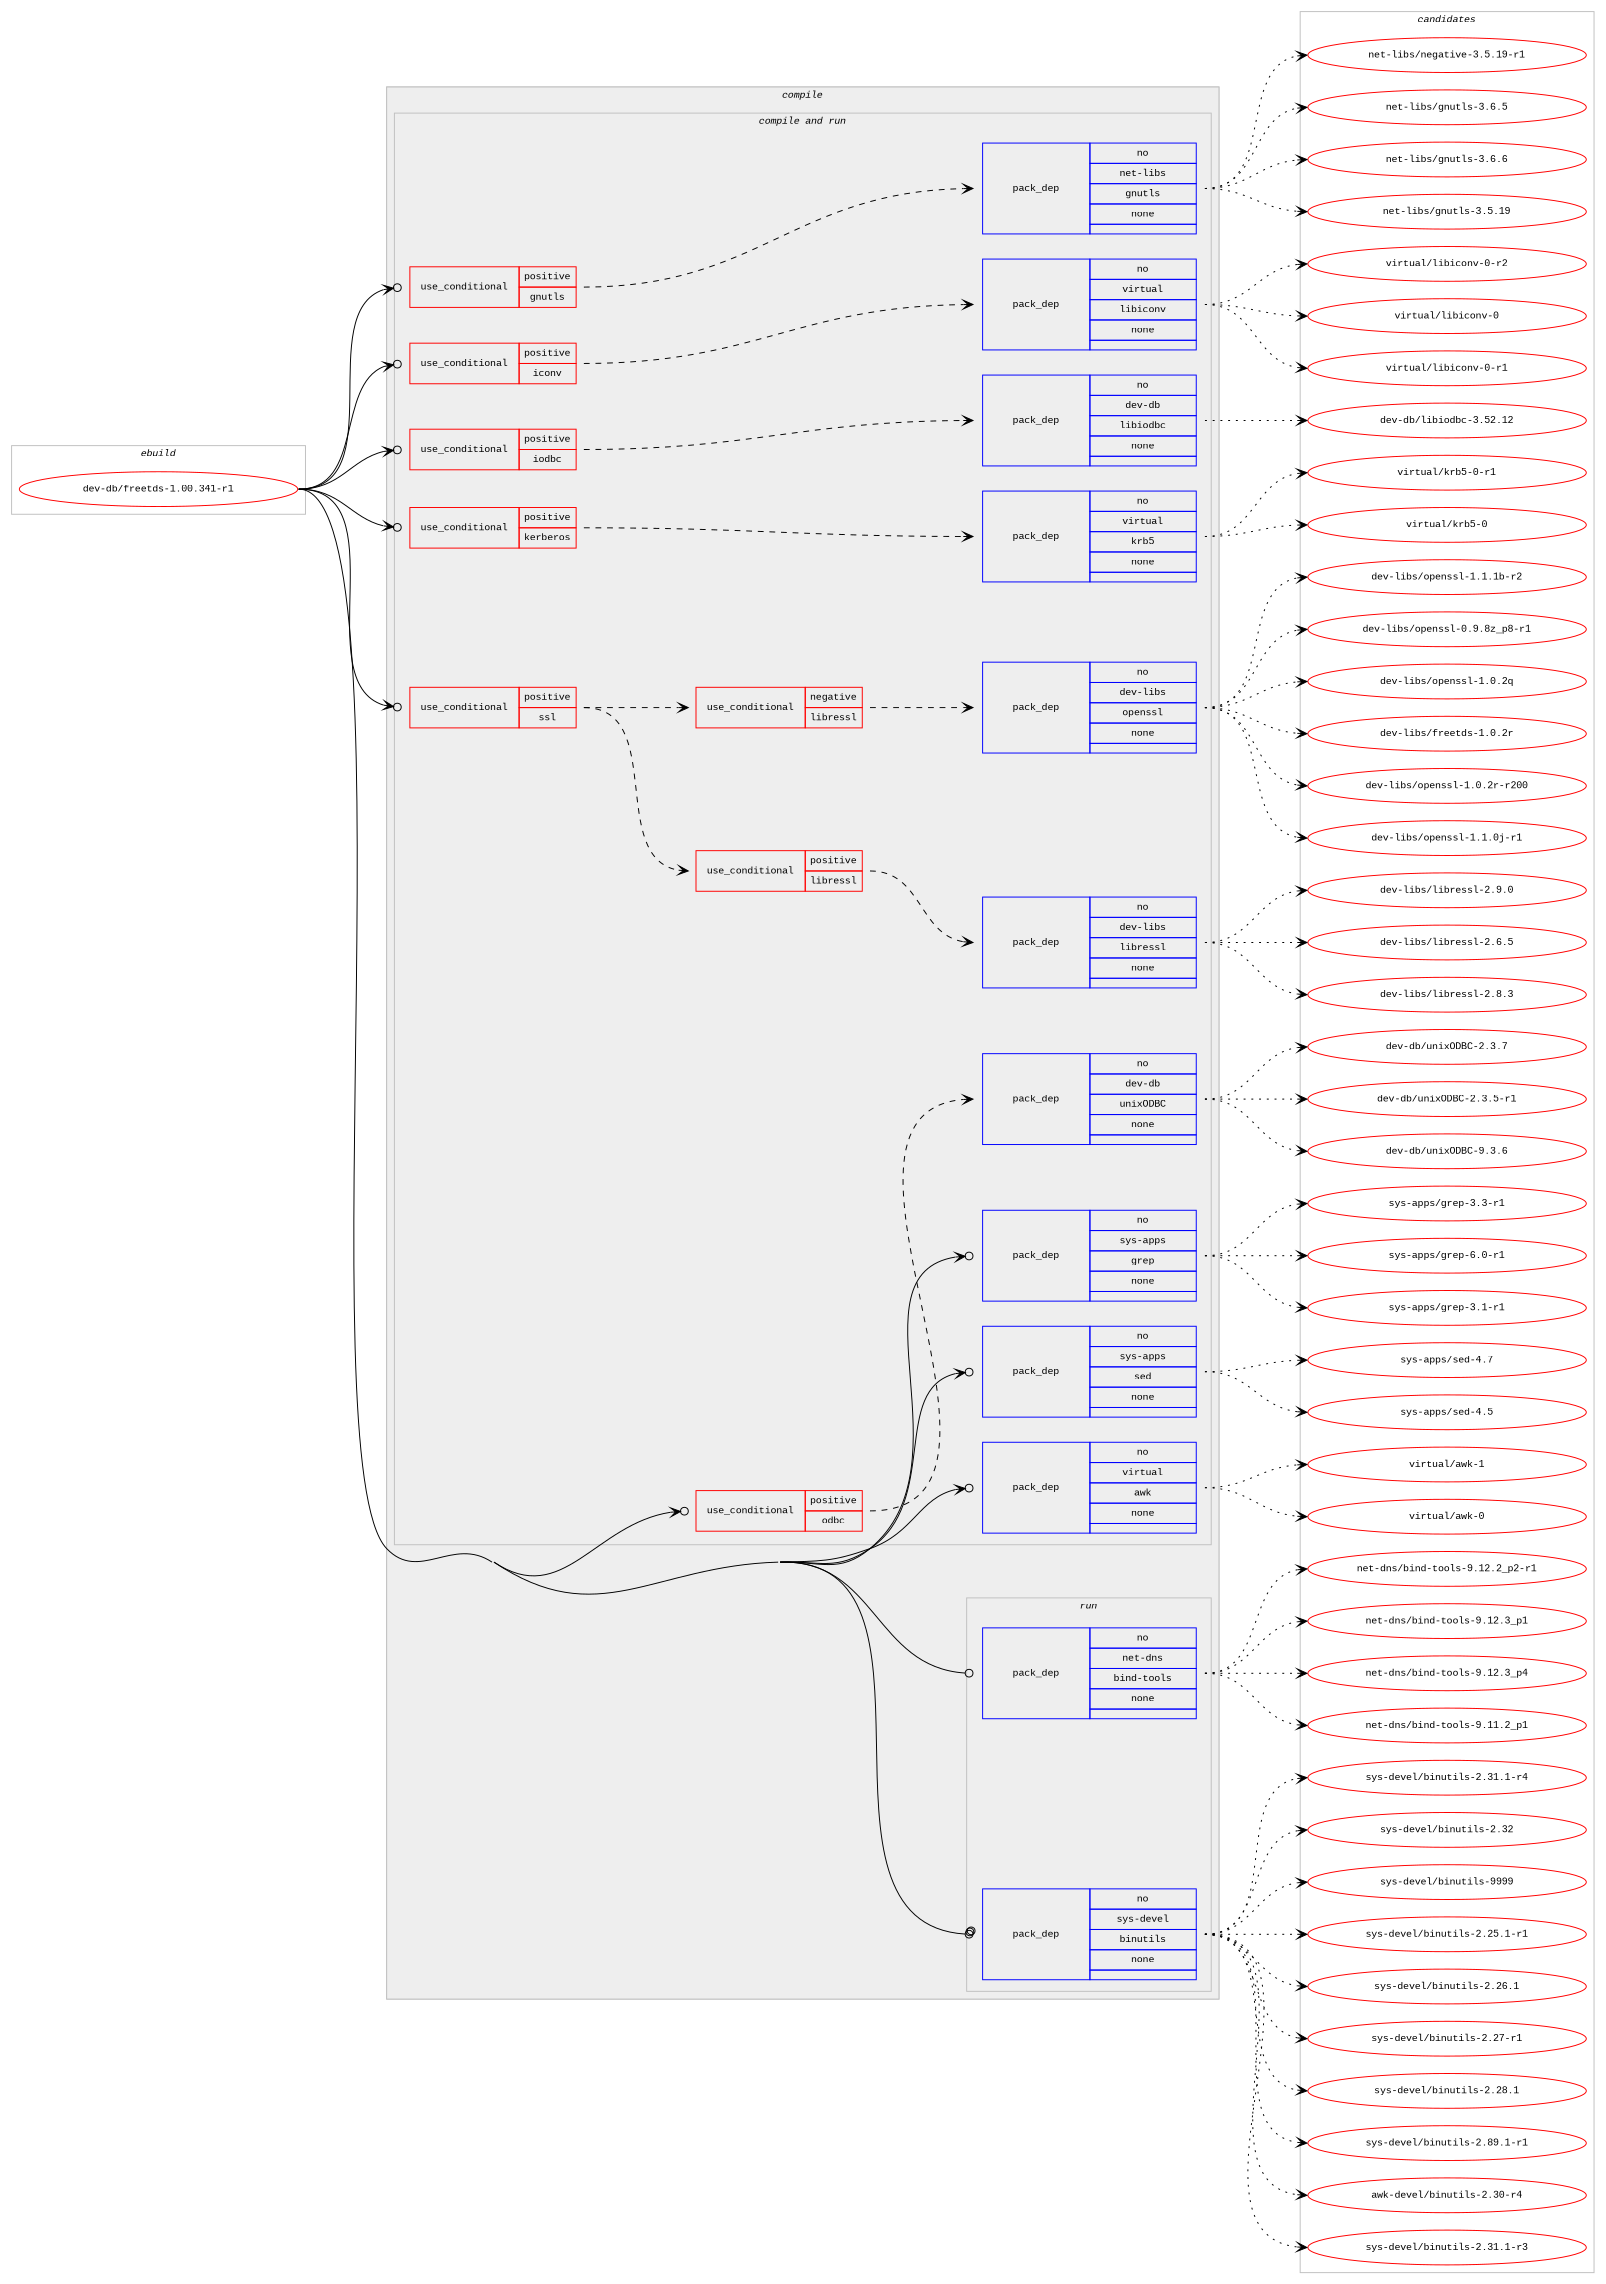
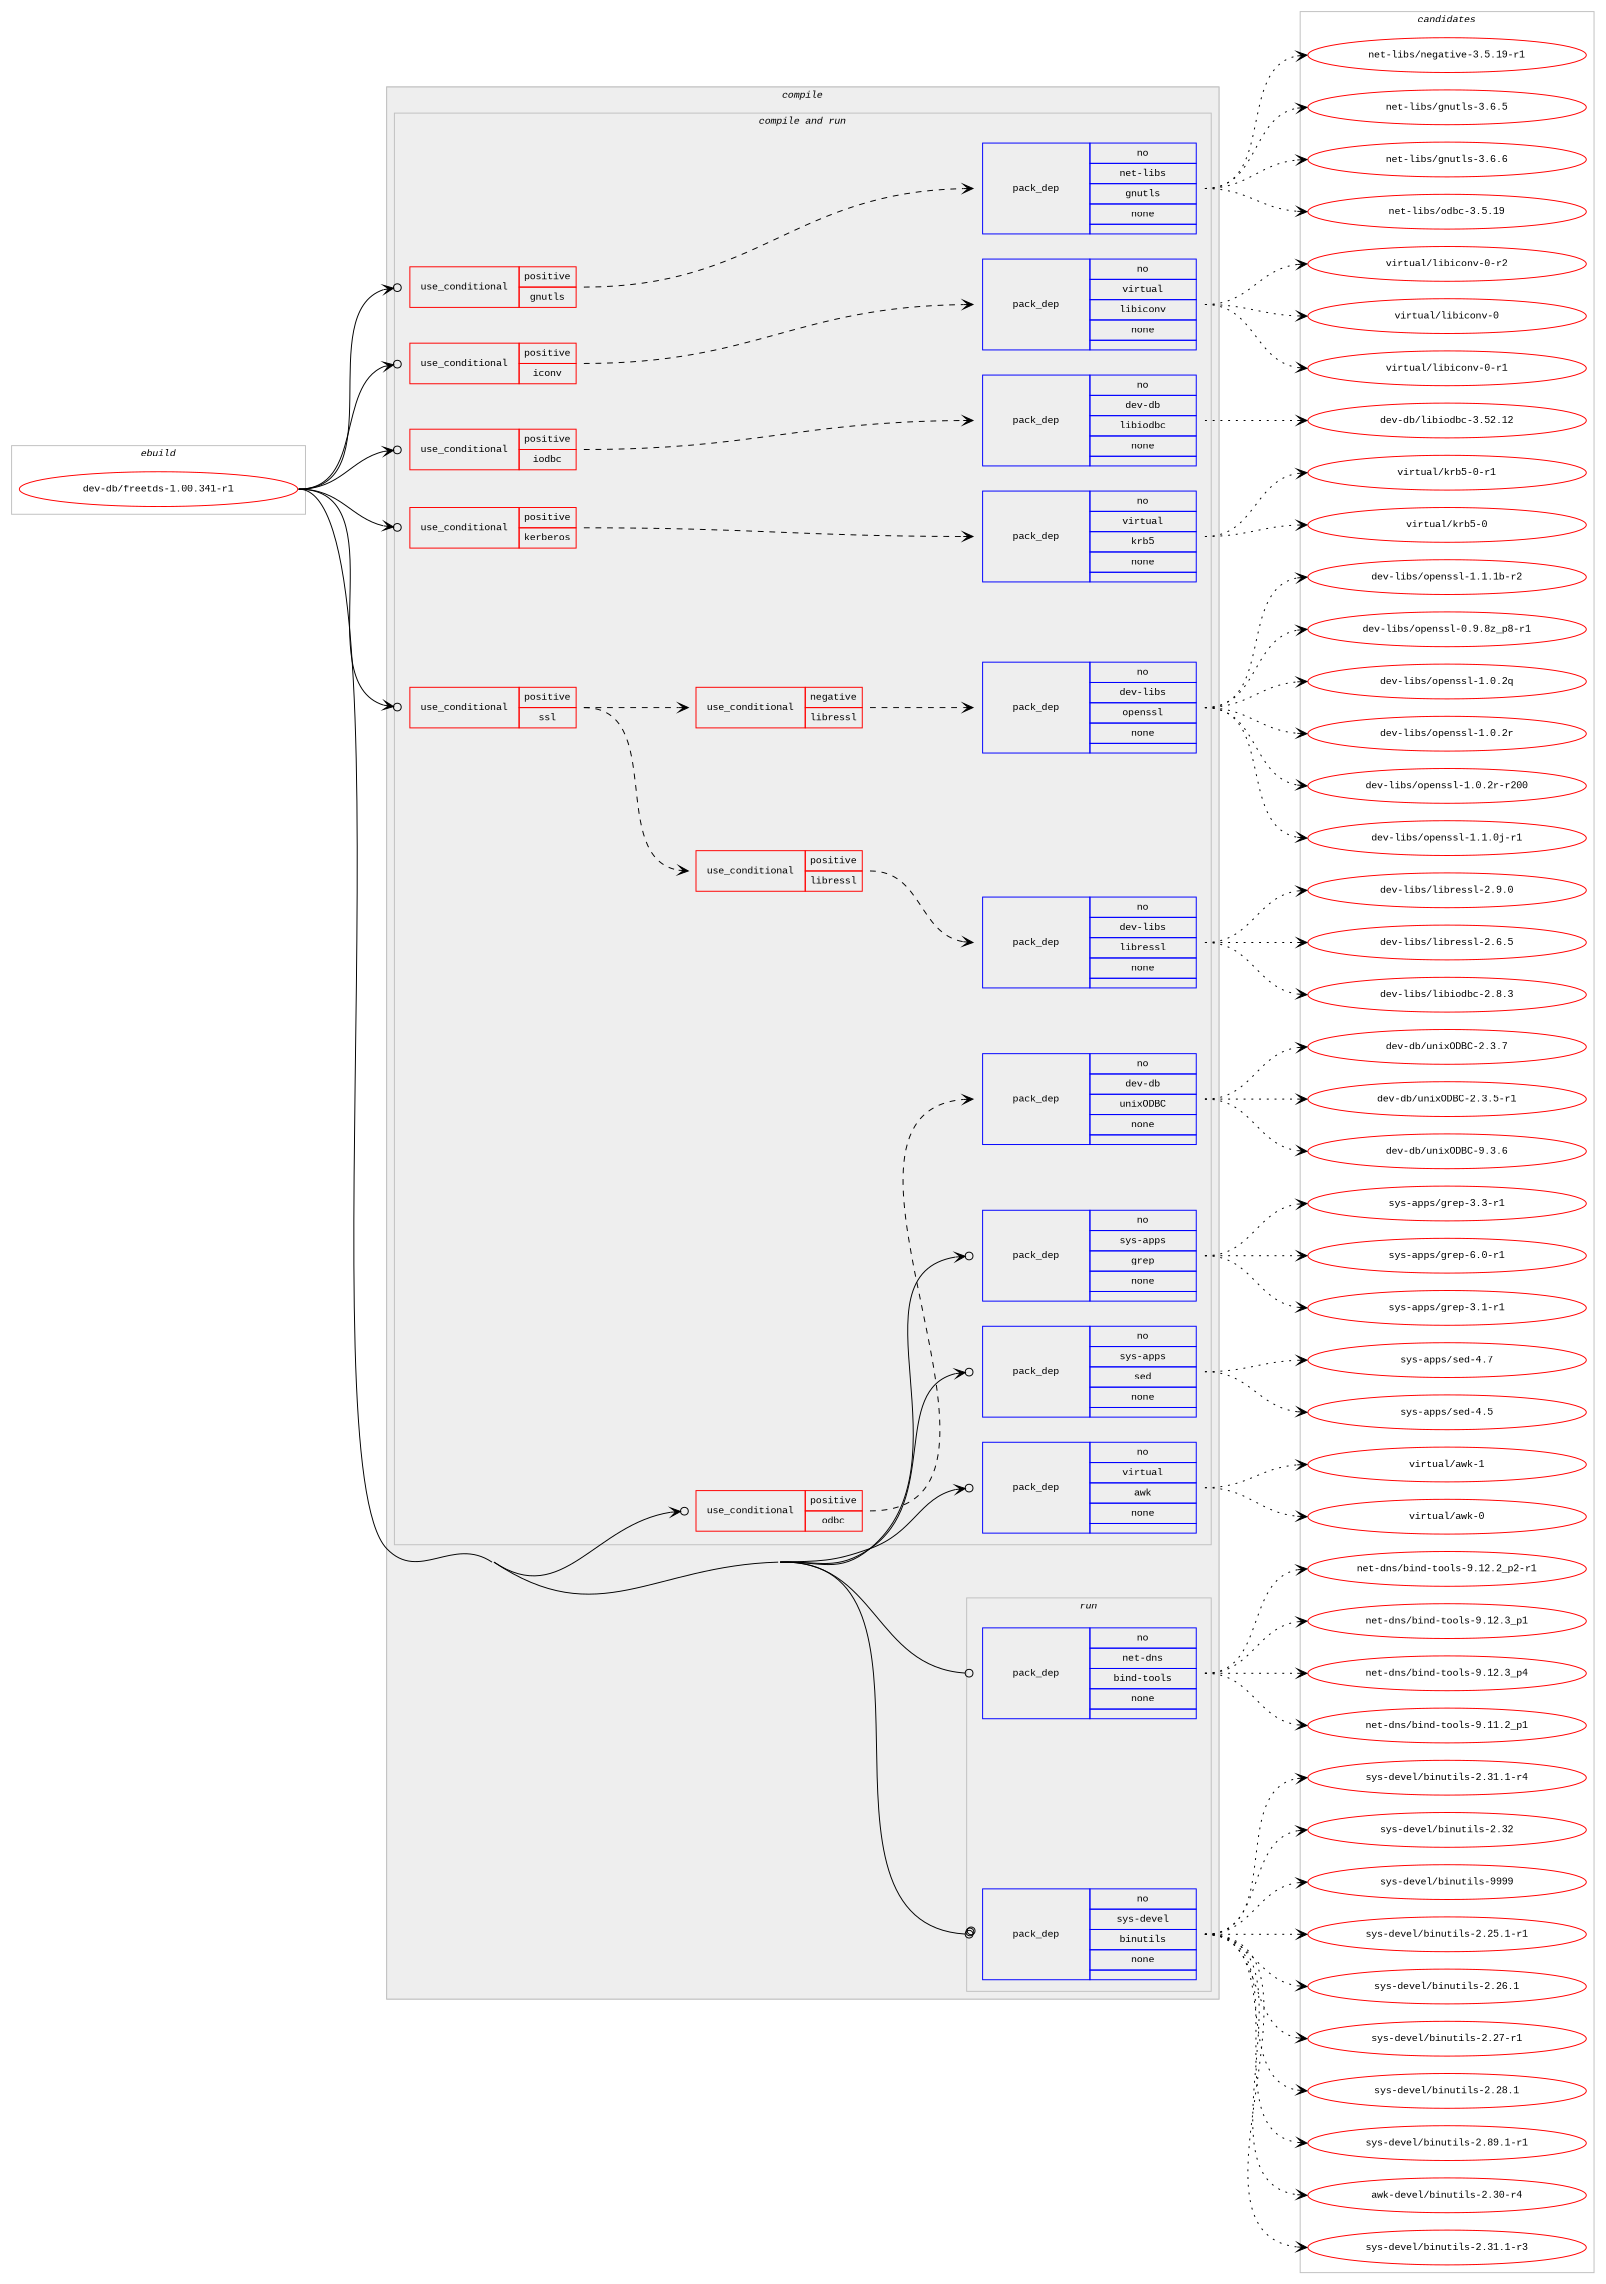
(1447, 212) -> (1447, 212)
(1447, 734) -> (1447, 734)
(1447, 995) -> (1447, 995)
